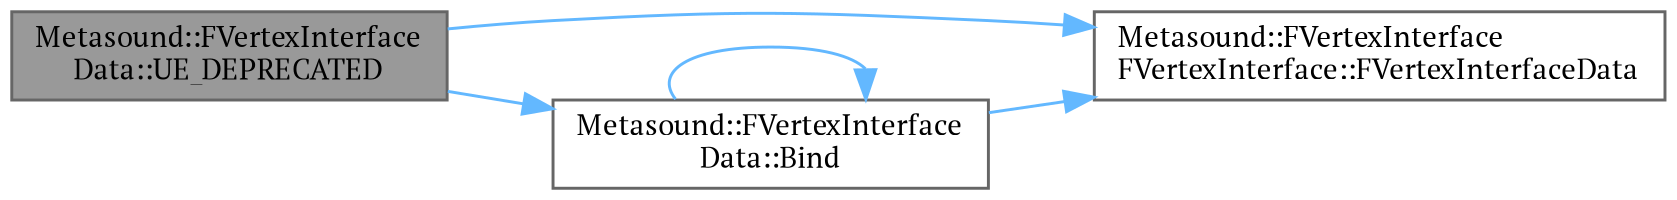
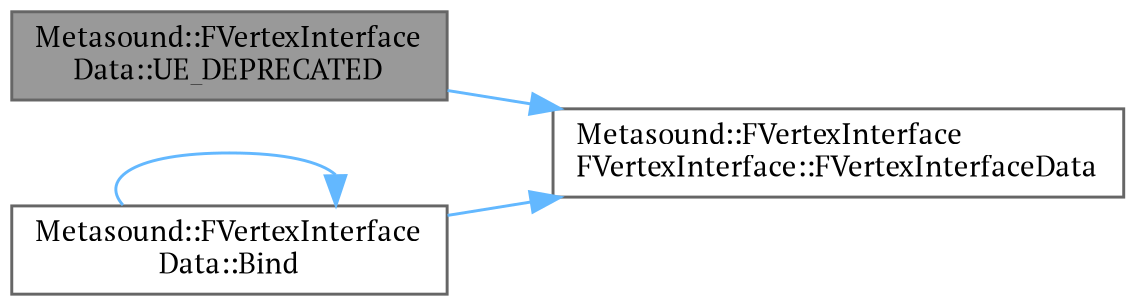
(486, 98) -> none
